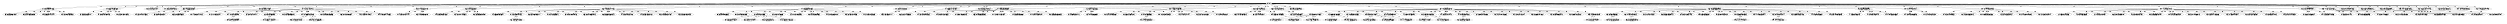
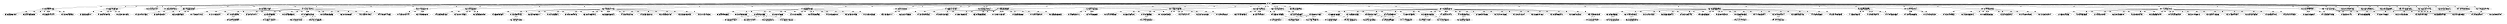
none -> (704, 14)
